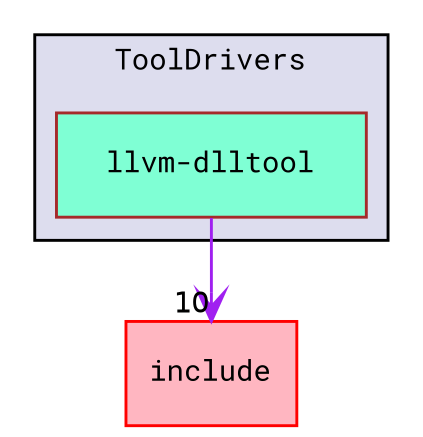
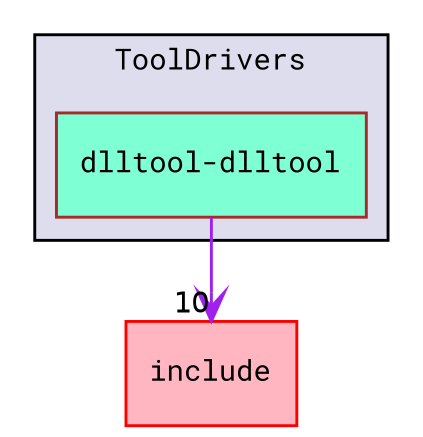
(211, 165) -> (211, 165)
